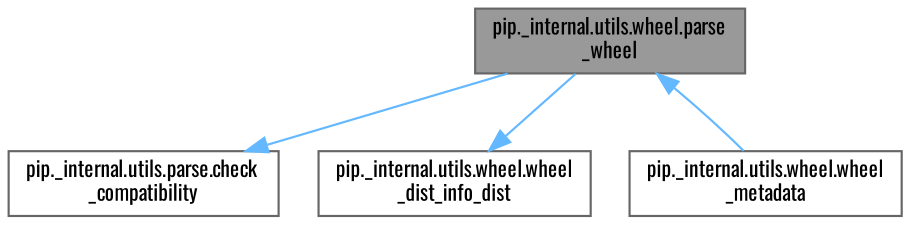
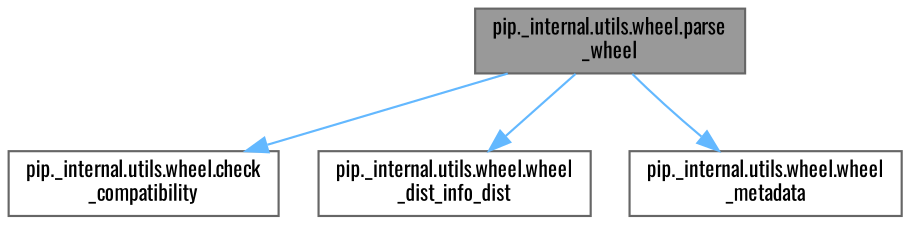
(710, 119) -> (666, 106)
(144, 184) -> (144, 184)
